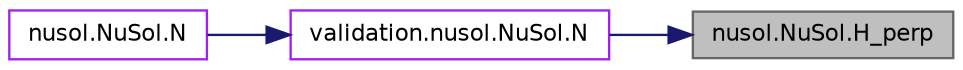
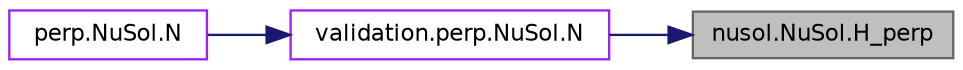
(108, 35) -> (108, 35)
(450, 35) -> (450, 35)
